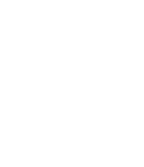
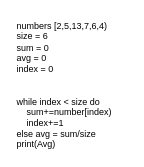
none -> (72, 83)
